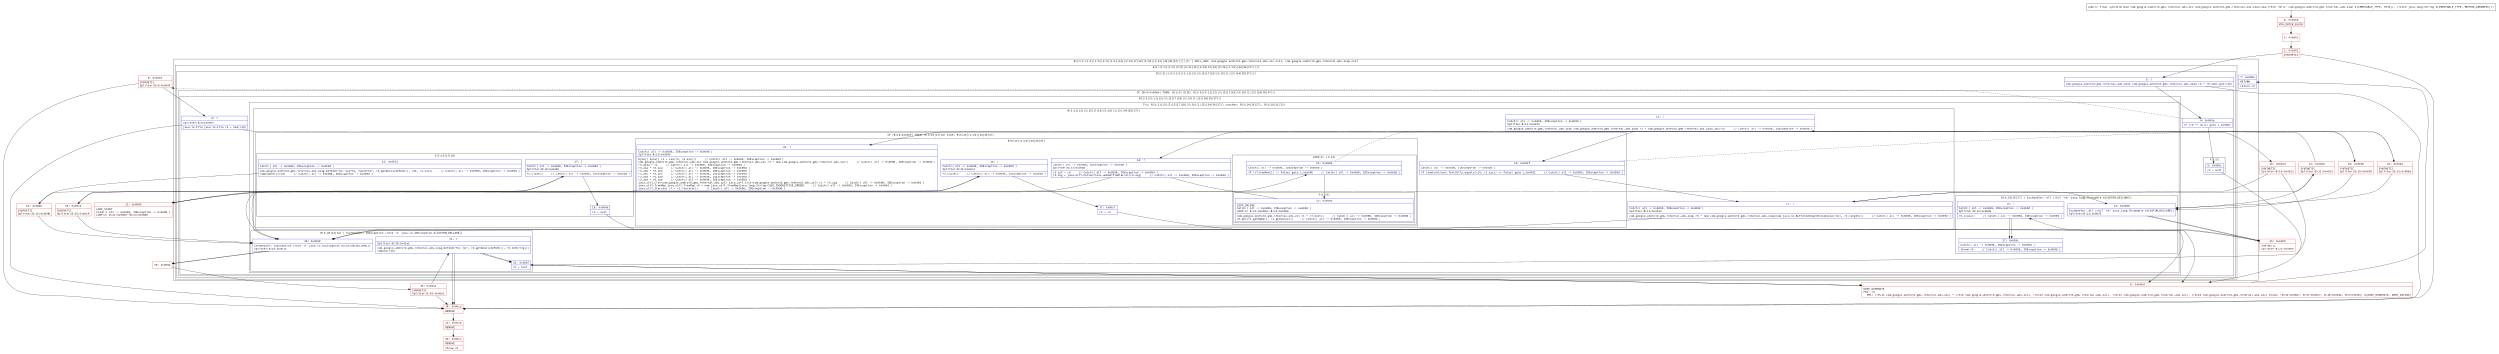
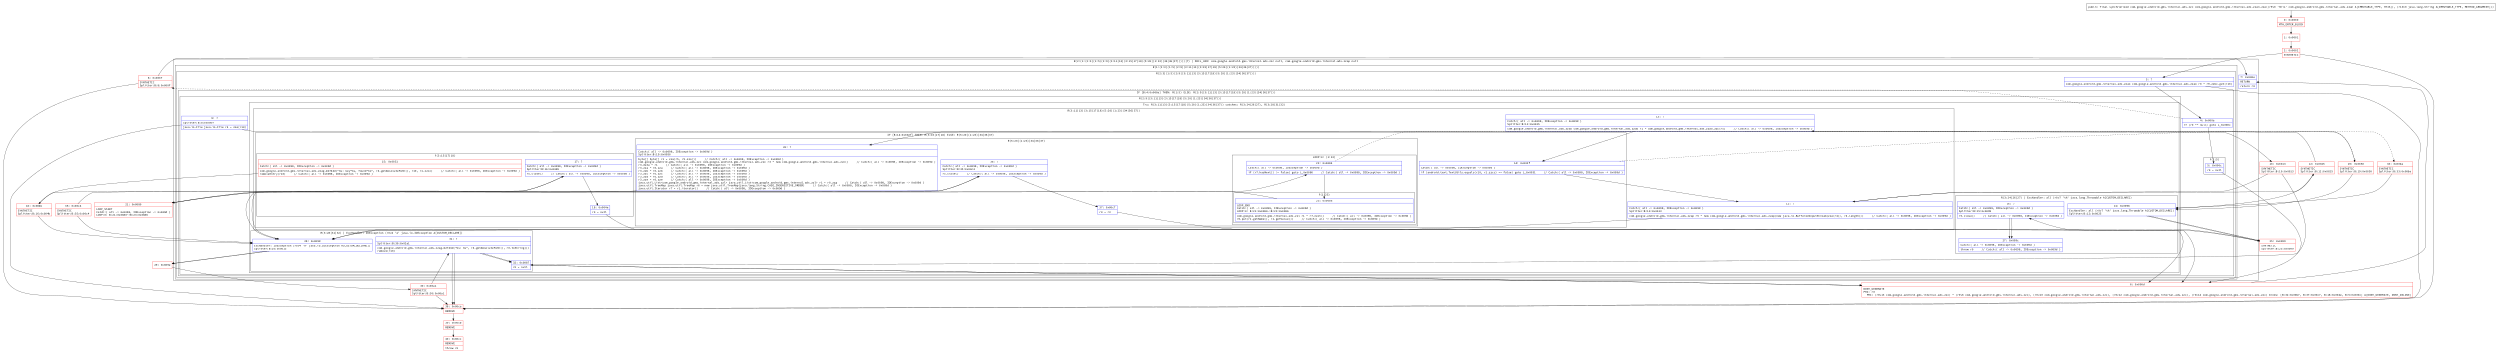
(183, 101) -> (1202, 58)
(390, 168) -> (390, 168)
(1141, 168) -> none
(1246, 205) -> (1243, 205)
